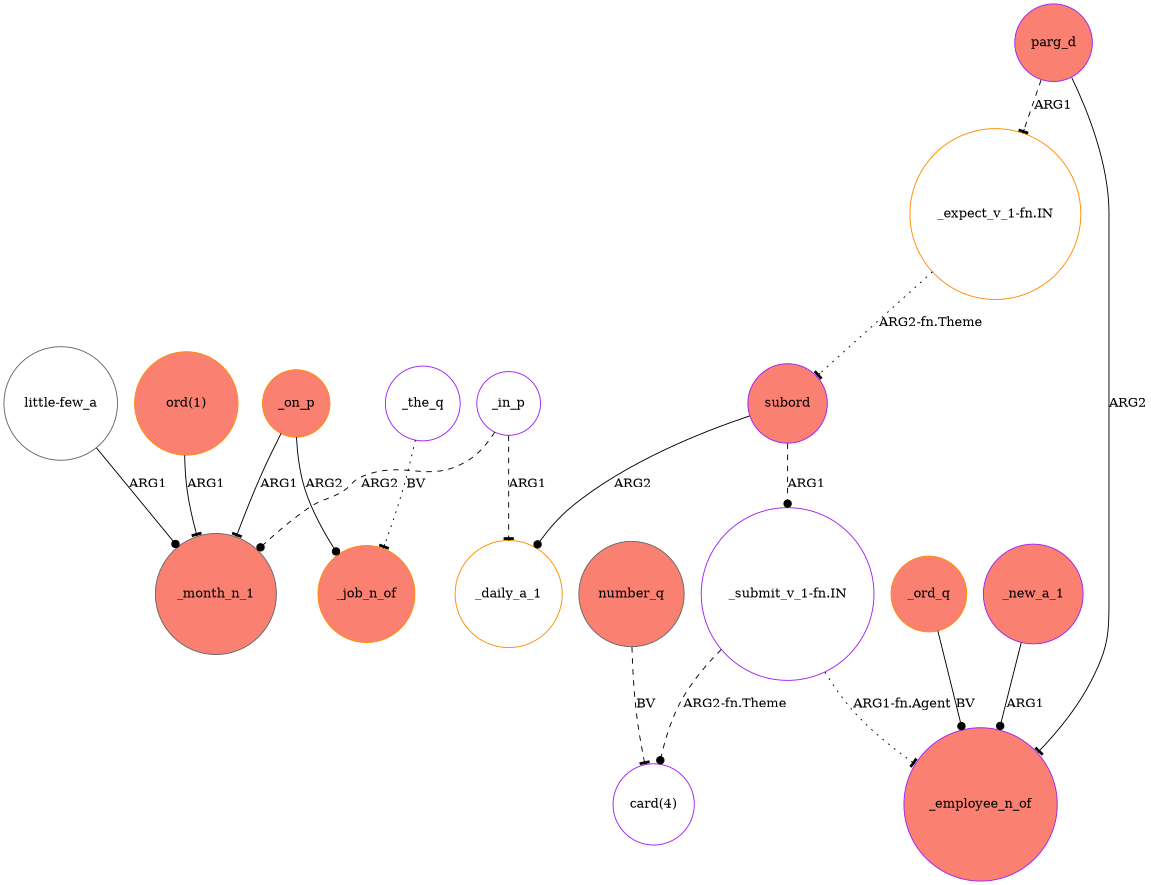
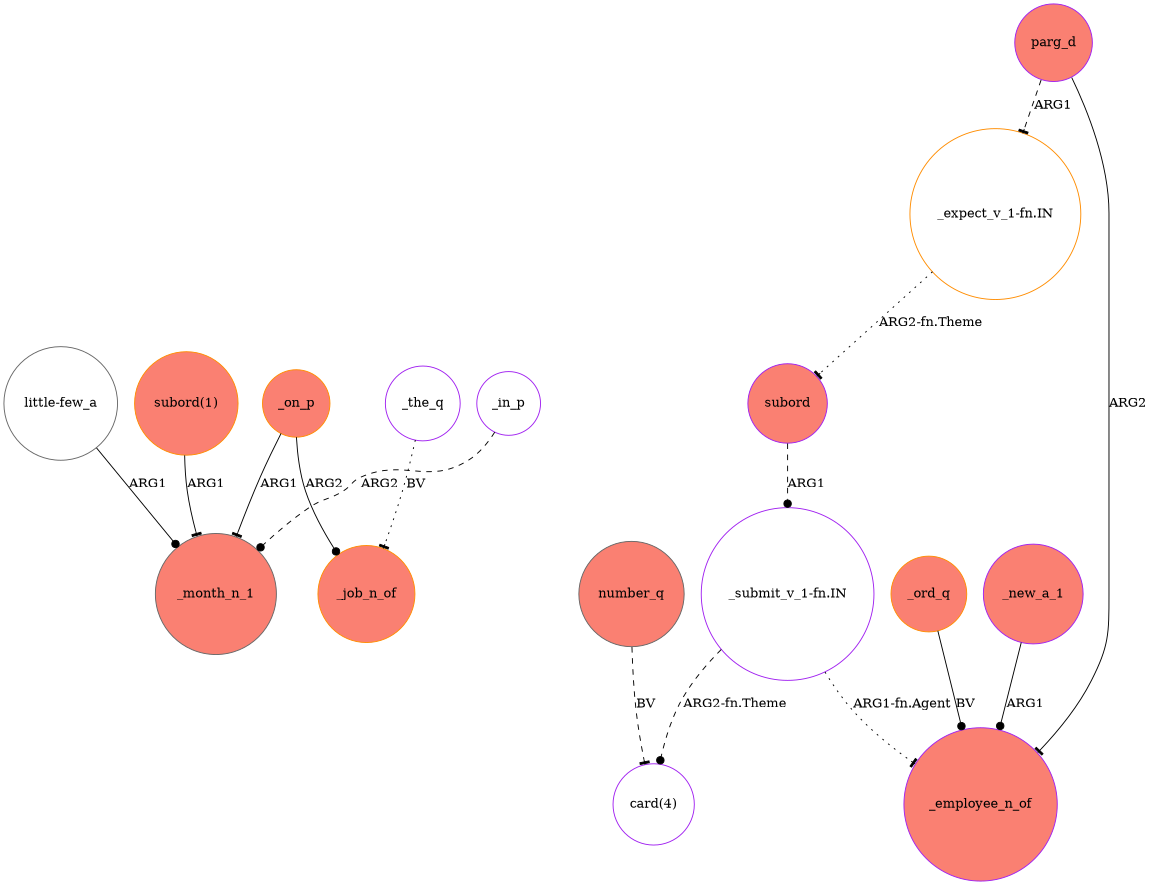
(186, 403) -> (186, 403)
(509, 594) -> none
